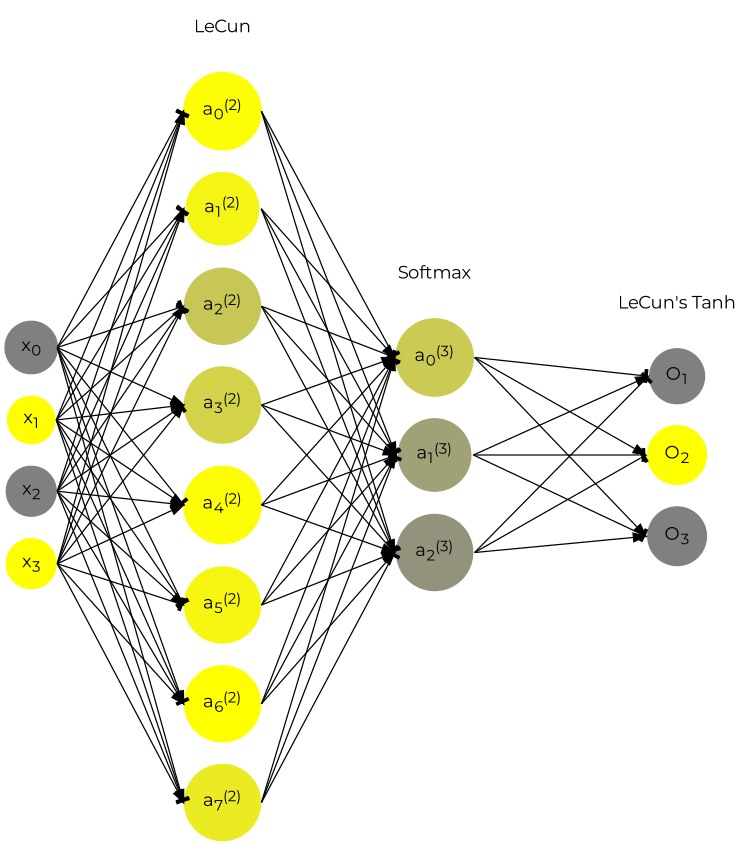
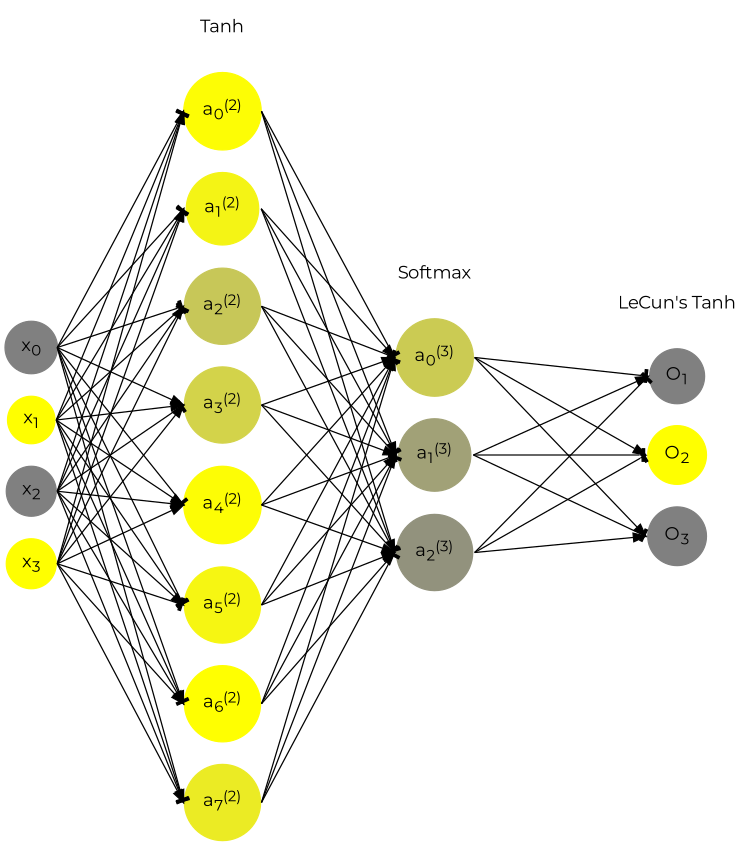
(222, 28) -> (222, 28)
